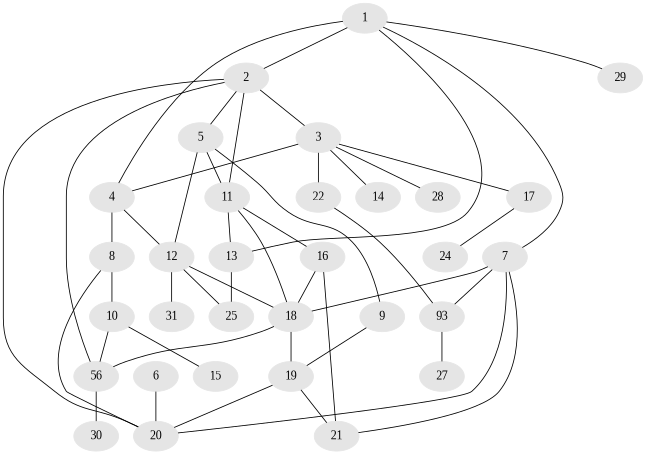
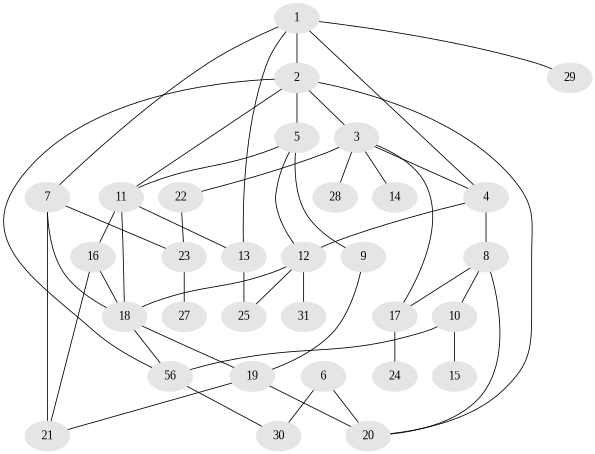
none -> (440, 287)
(442, 317) -> (184, 257)
none -> (300, 407)
(389, 407) -> none
